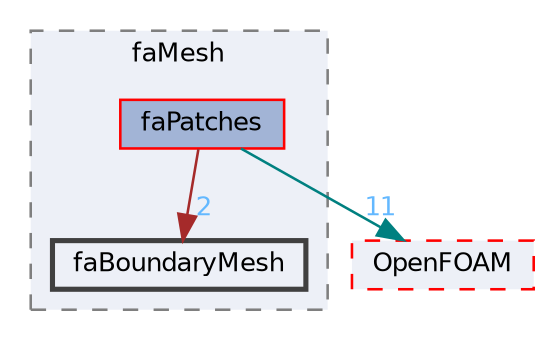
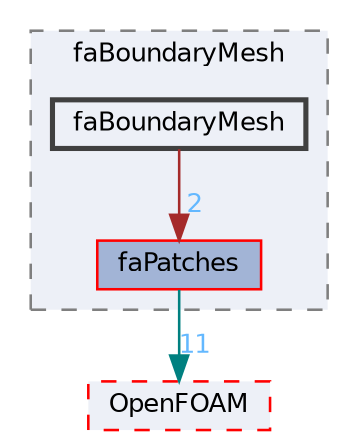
(179, 55) -> (179, 55)
(193, 182) -> (179, 182)
